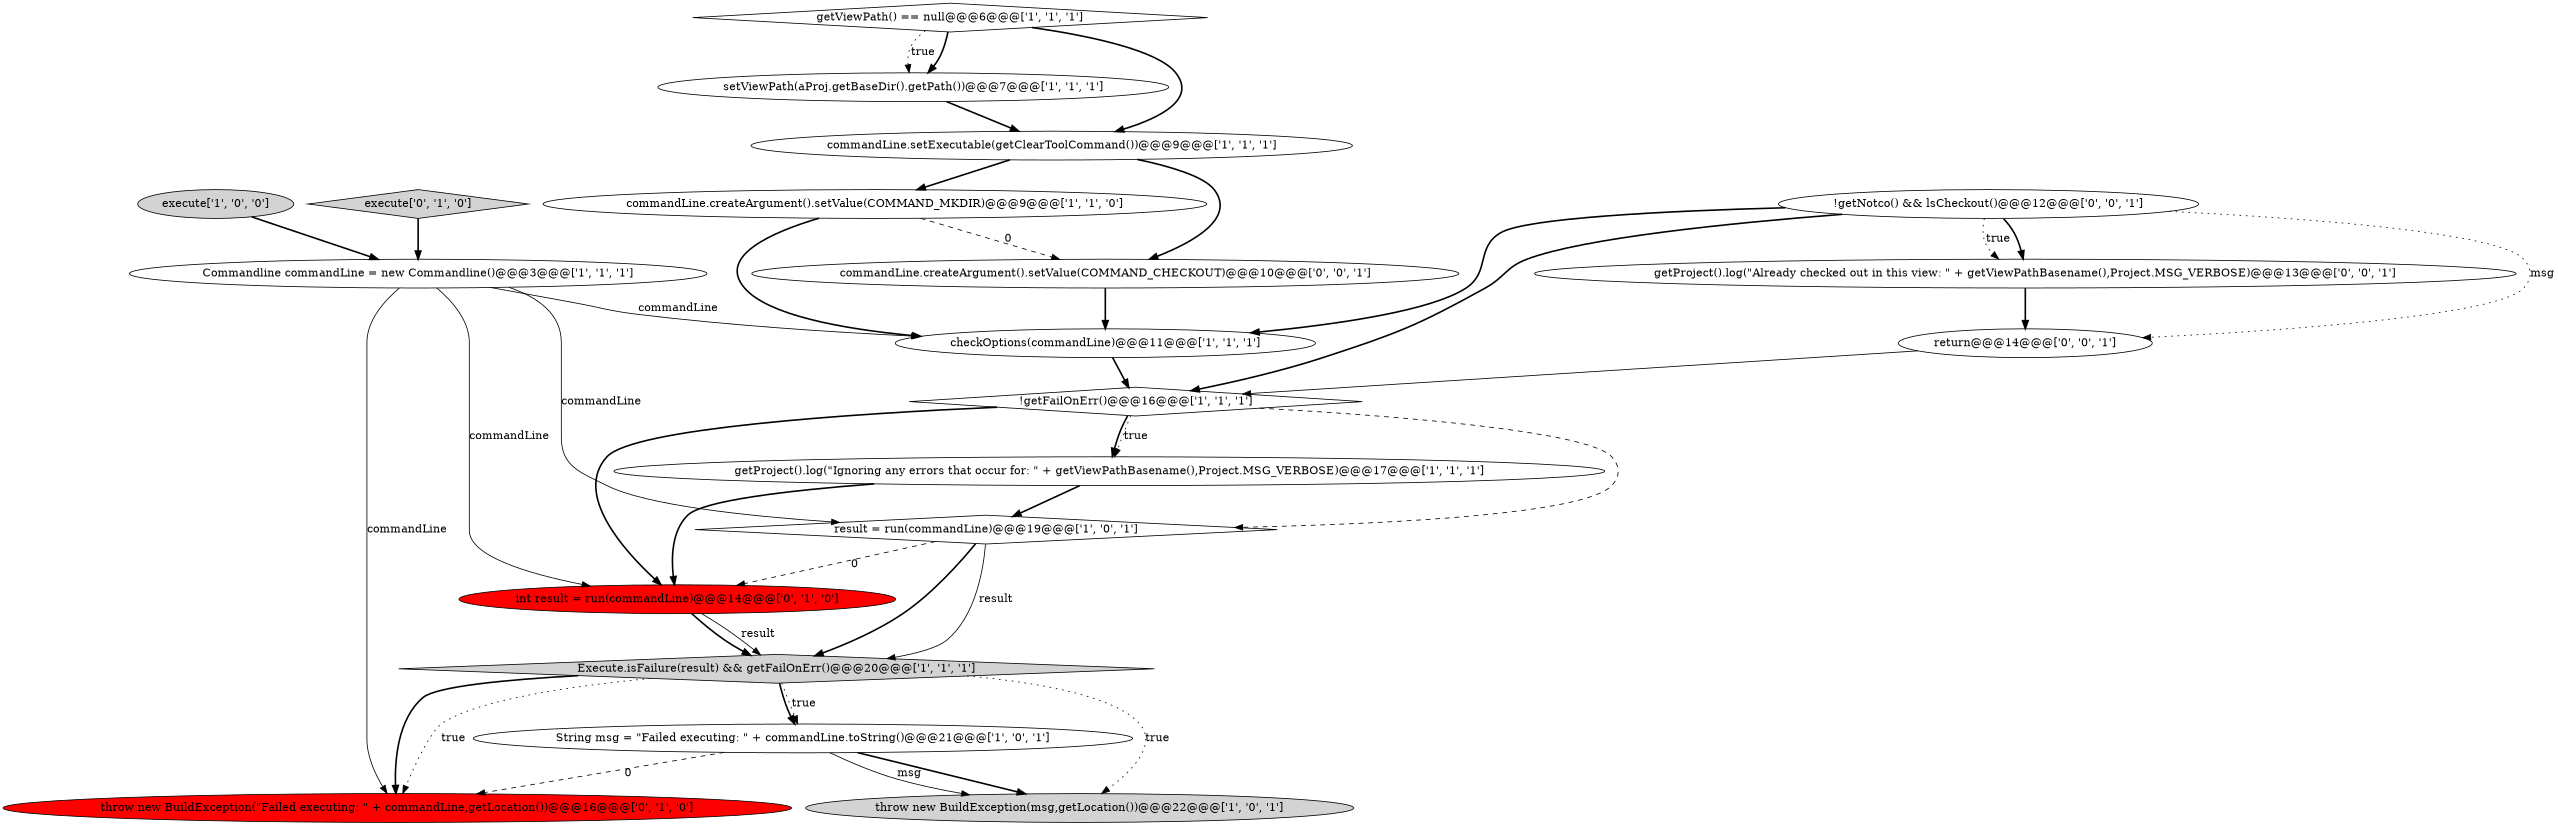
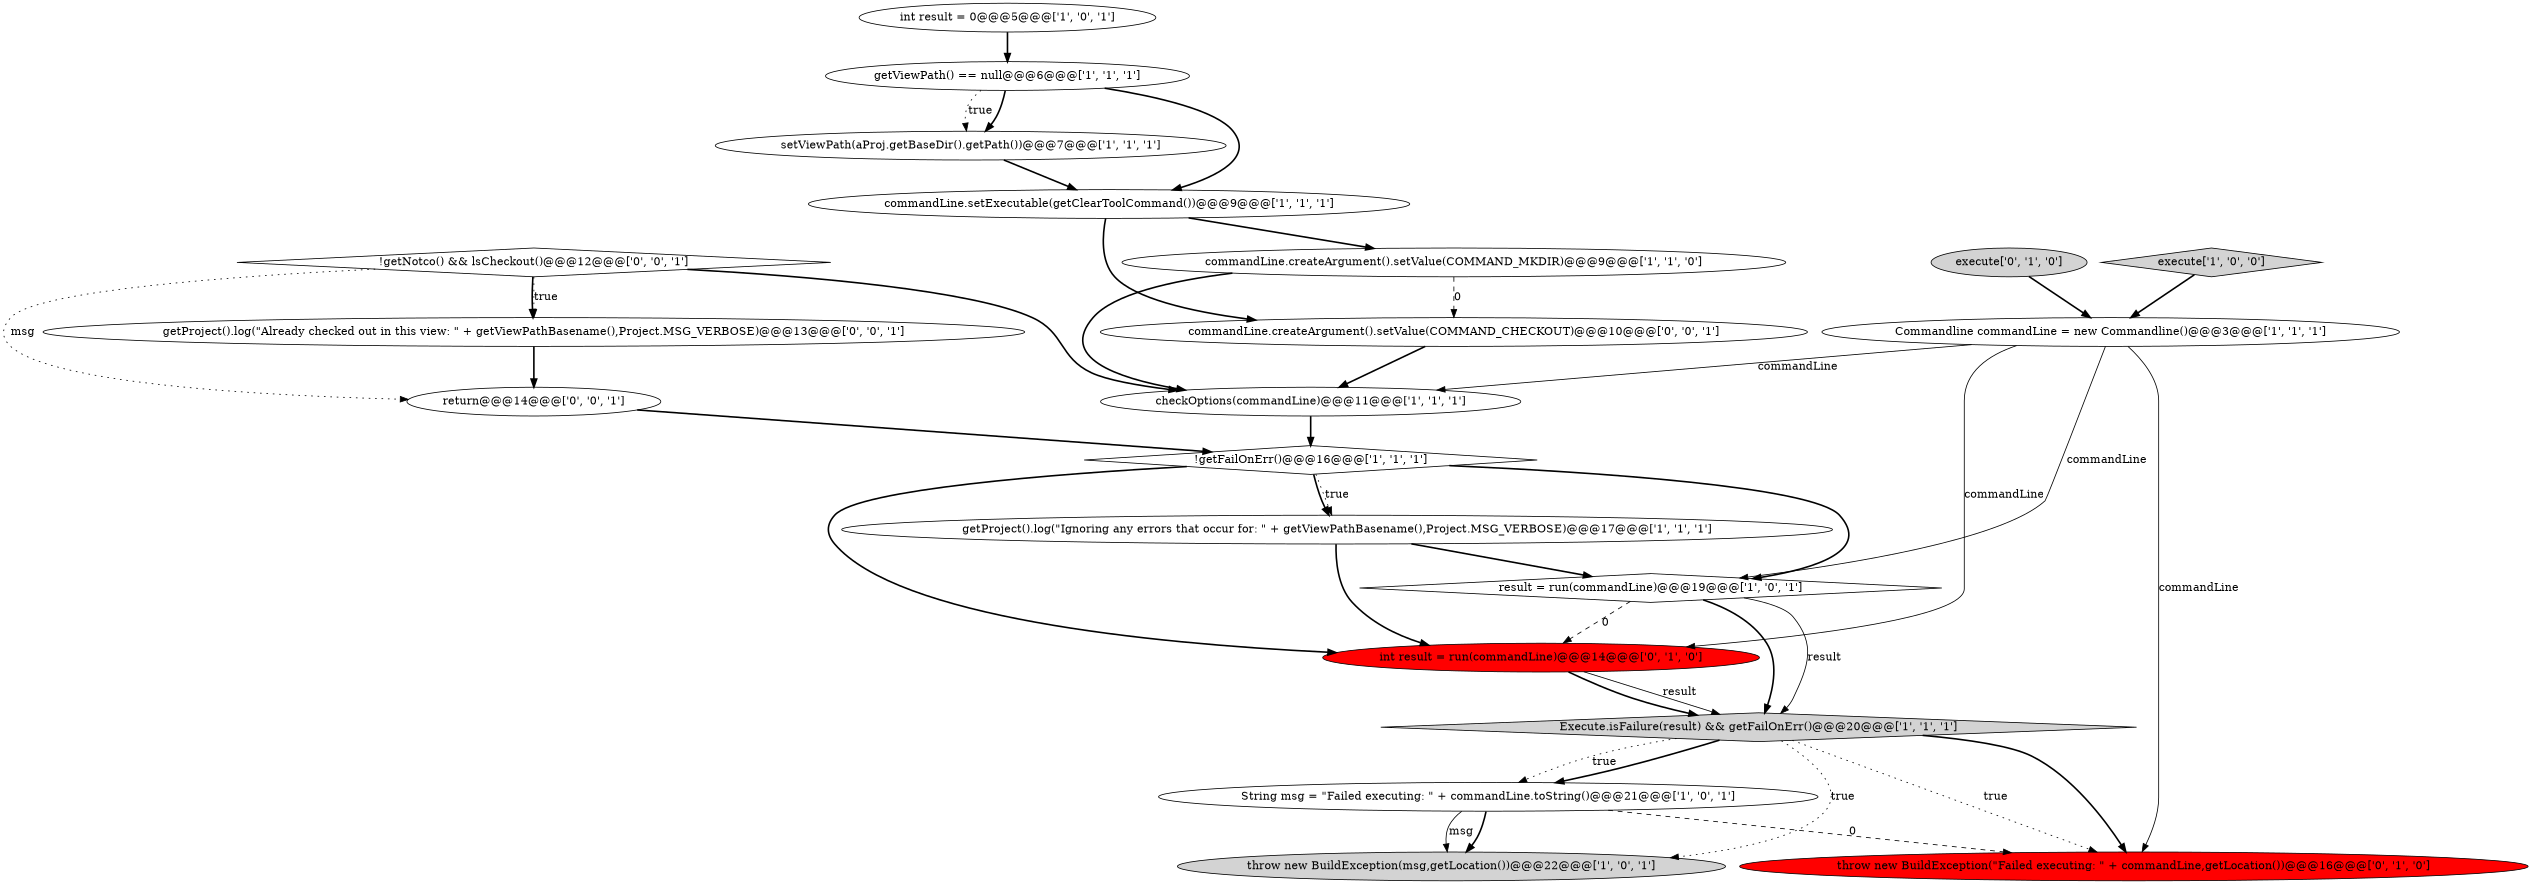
(950, 18) -> (1007, 76)
none -> (1007, 18)
(216, 204) -> (2211, 262)
(418, 204) -> (2009, 262)
(1989, 204) -> (534, 262)
(1511, 268) -> none
(1584, 372) -> (920, 431)
(1616, 479) -> (1709, 484)
